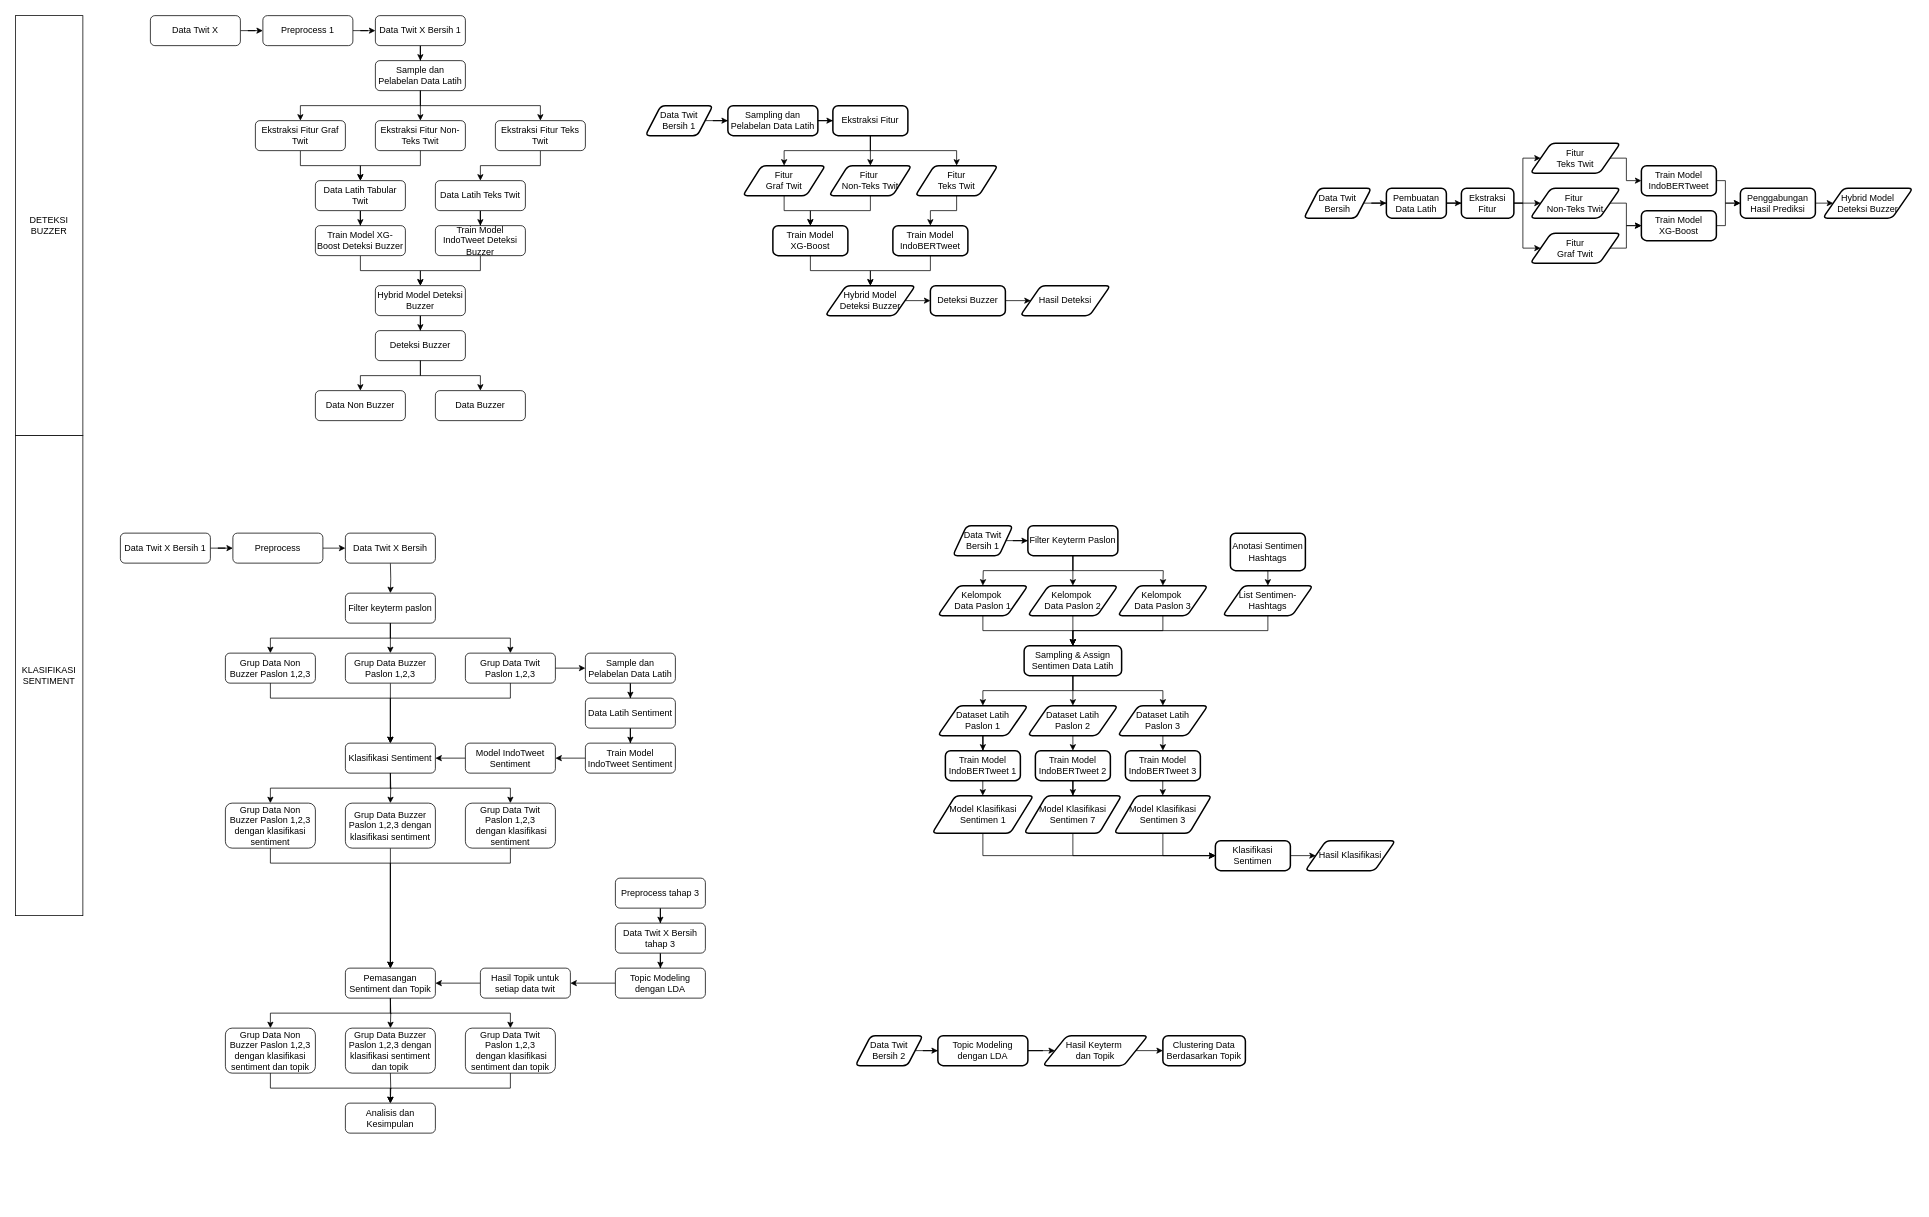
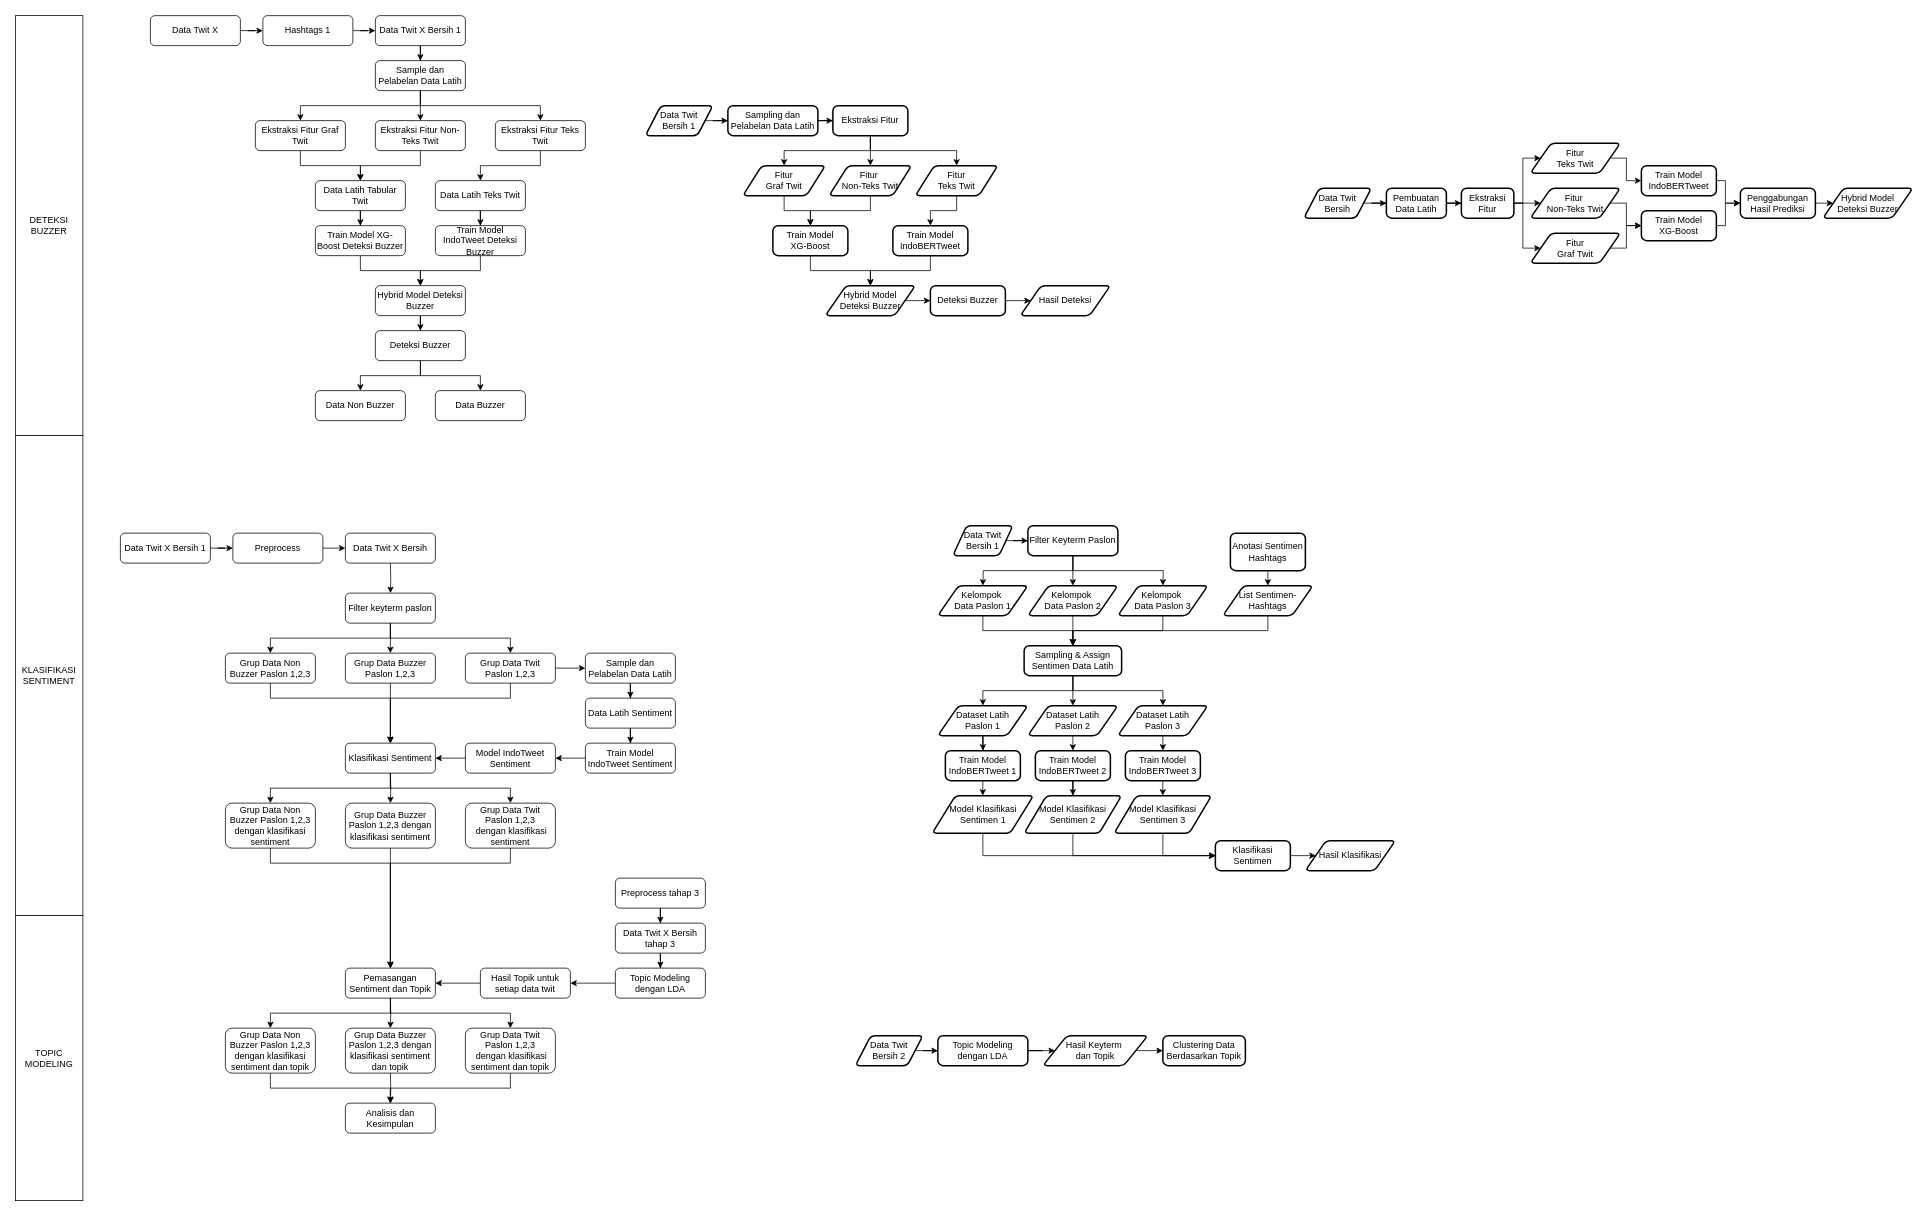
(308, 30) -> (308, 30)
(1073, 814) -> (1073, 814)
none -> (49, 1058)
